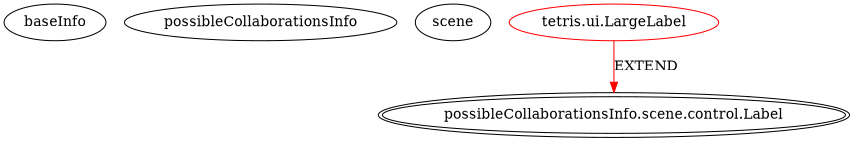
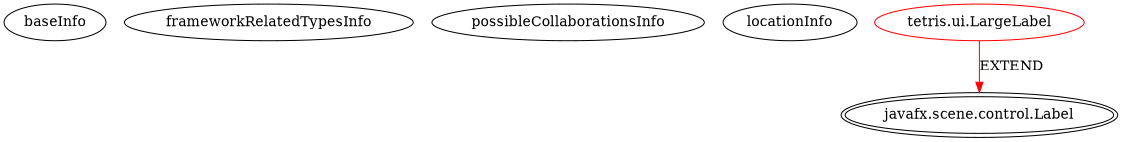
none -> (269, 22)
(453, 22) -> (790, 22)
(614, 115) -> (979, 115)
